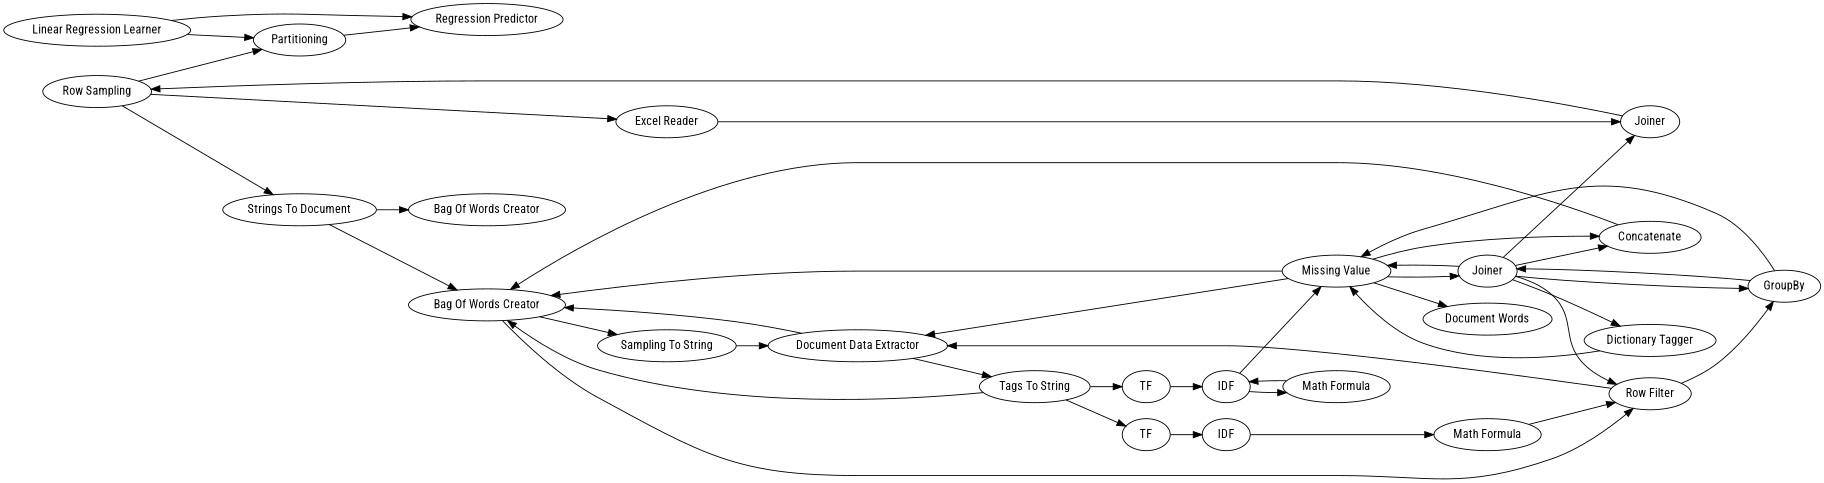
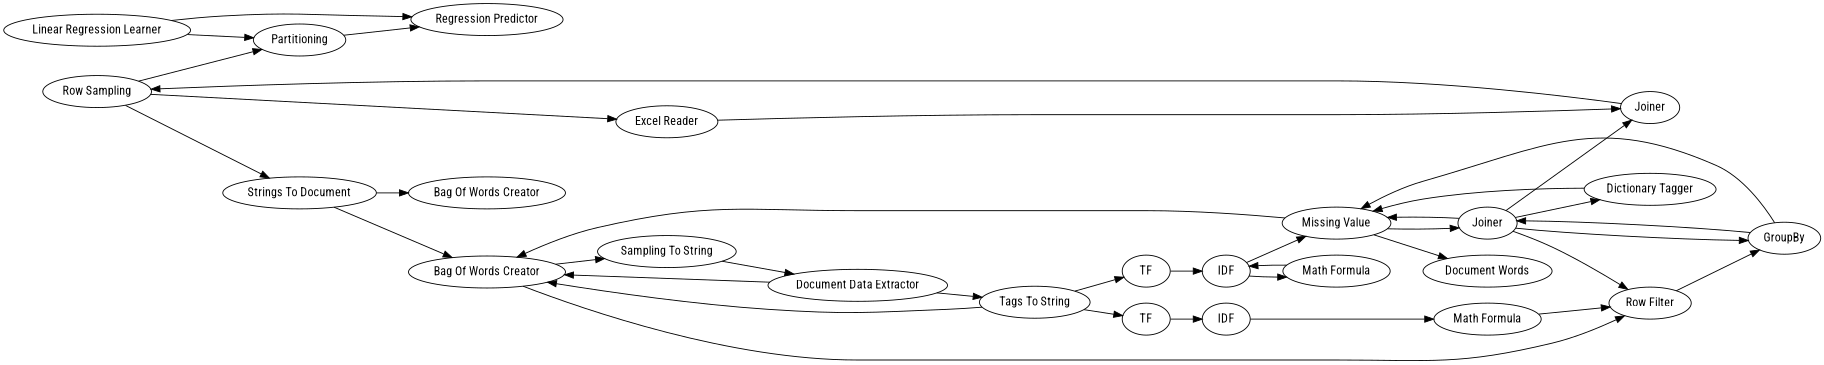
(1650, 237) -> none
(1111, 306) -> none
(1285, 349) -> none
